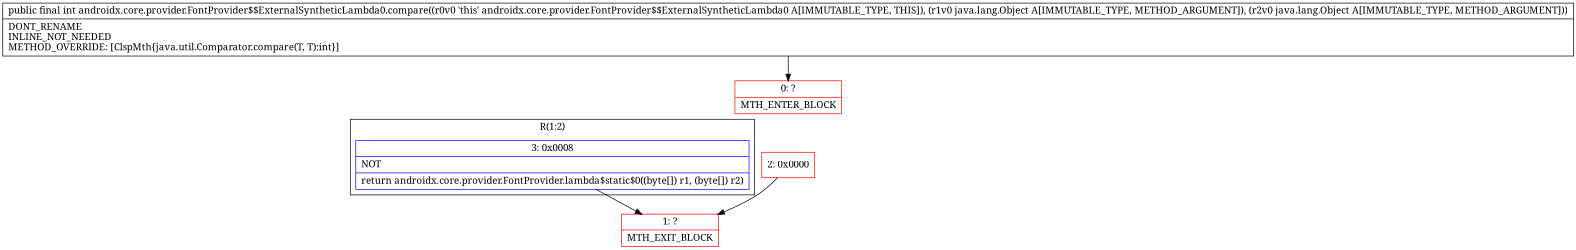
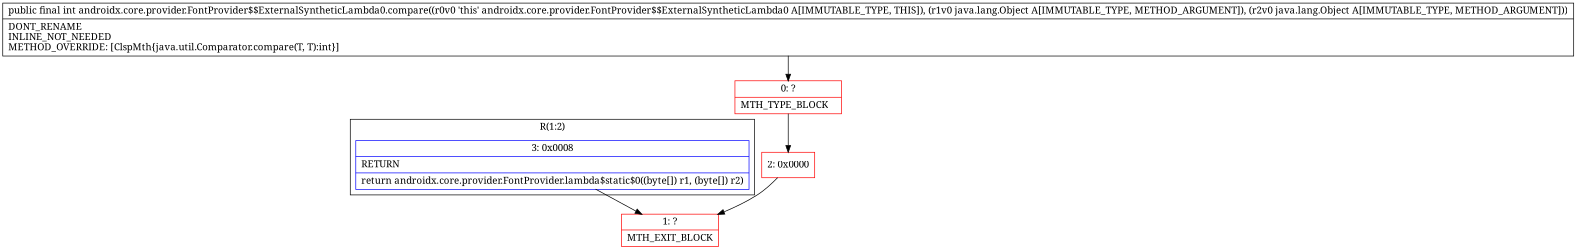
(788, 105) -> (784, 105)
none -> (788, 129)
(371, 164) -> (381, 164)
